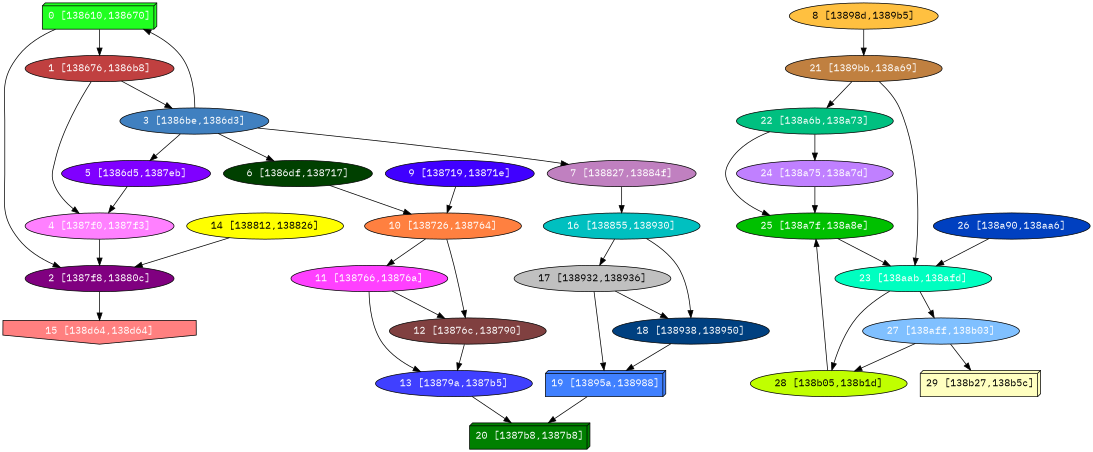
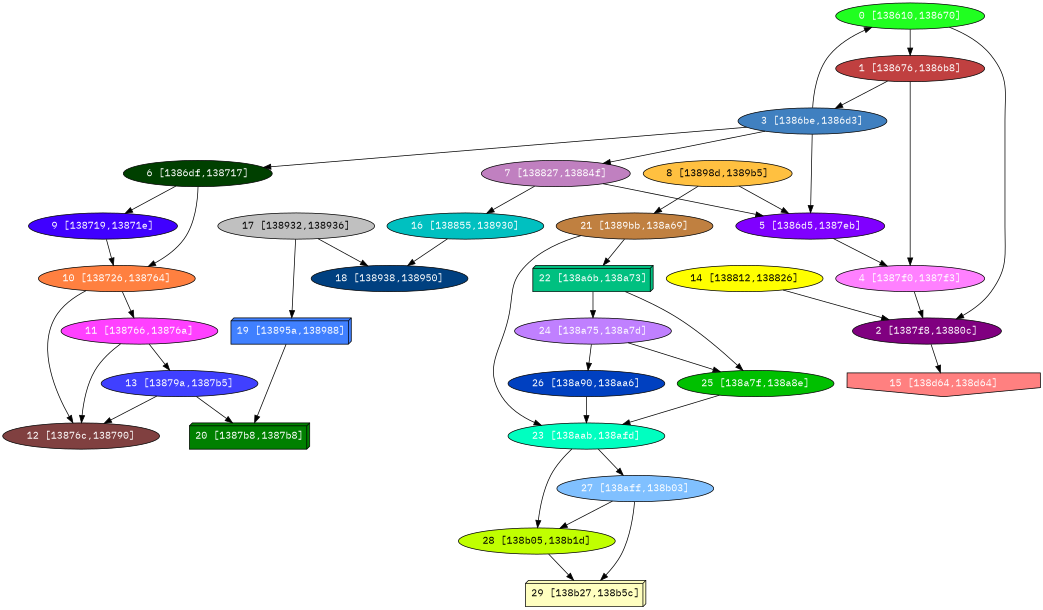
(100, 16) -> (910, 16)
(815, 121) -> (593, 279)
none -> (154, 198)
none -> (761, 198)
none -> (687, 201)
(609, 249) -> none
(822, 308) -> (559, 565)
(462, 354) -> (134, 408)
none -> (590, 354)
(652, 355) -> none
